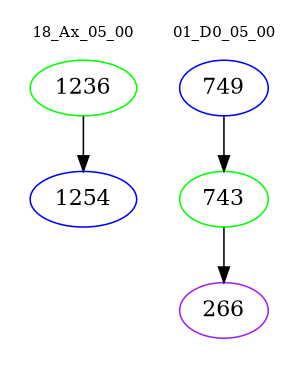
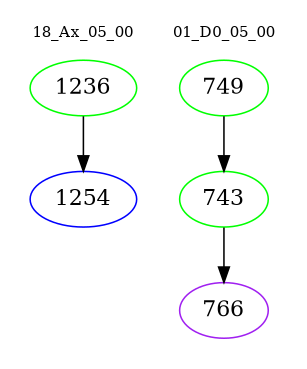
(224, 88) -> (224, 88)
(224, 310) -> (224, 310)
